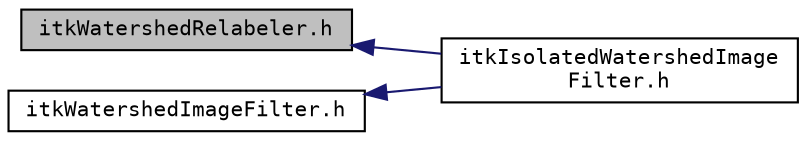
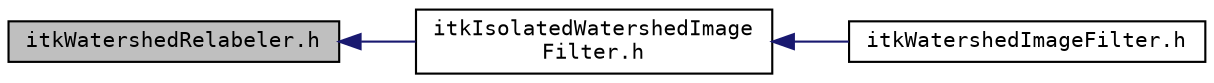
(414, 90) -> (821, 42)
